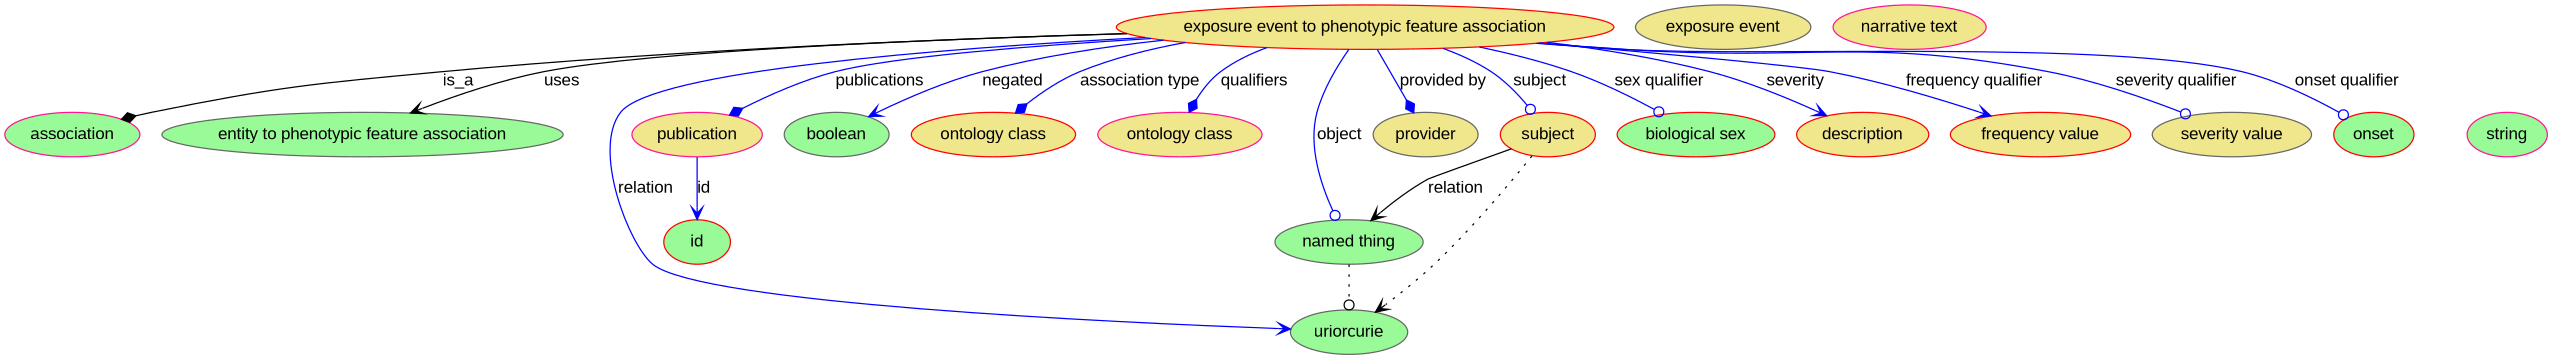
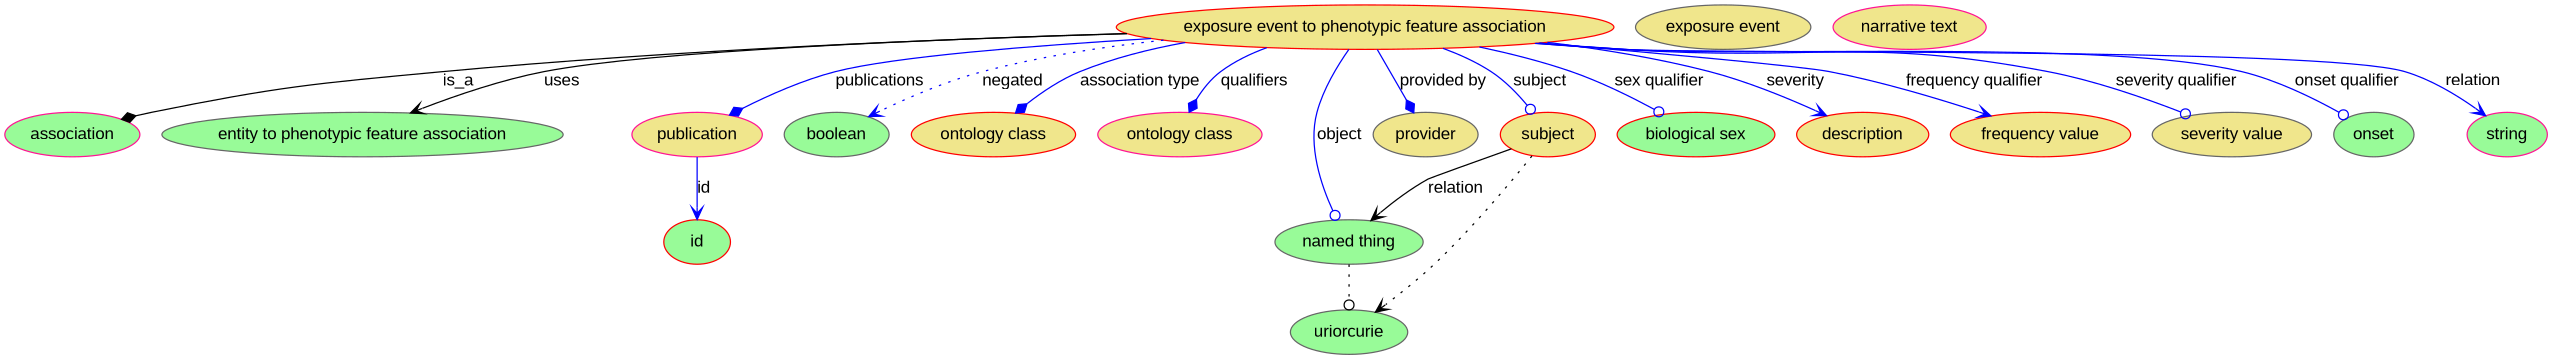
(1018, 63) -> (1018, 63)
(2374, 135) -> (2374, 135)
(633, 237) -> (2200, 57)
